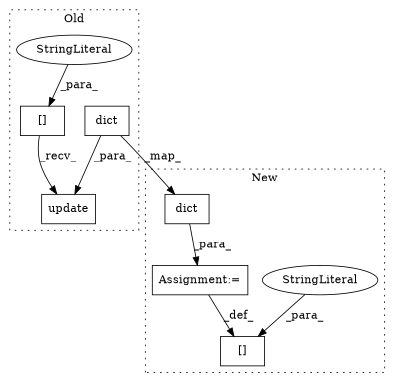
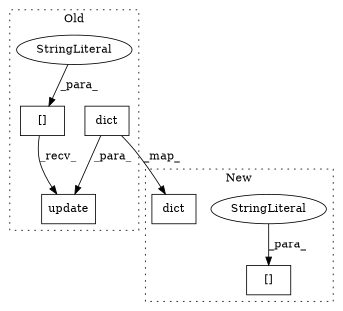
(200, 280) -> none
